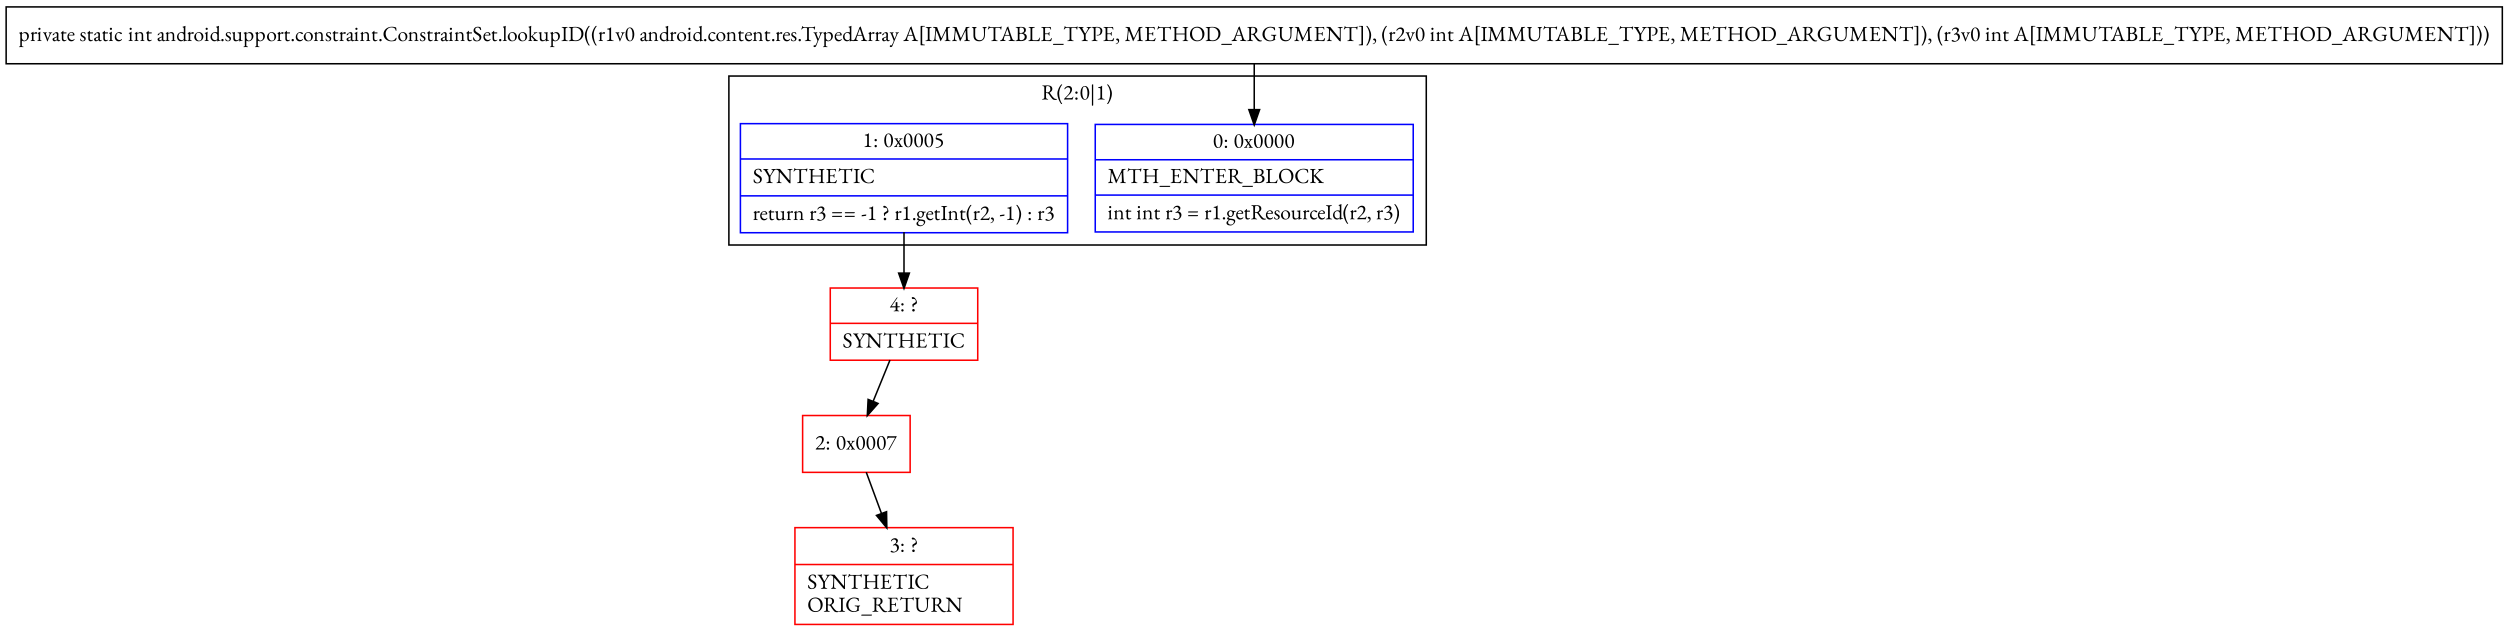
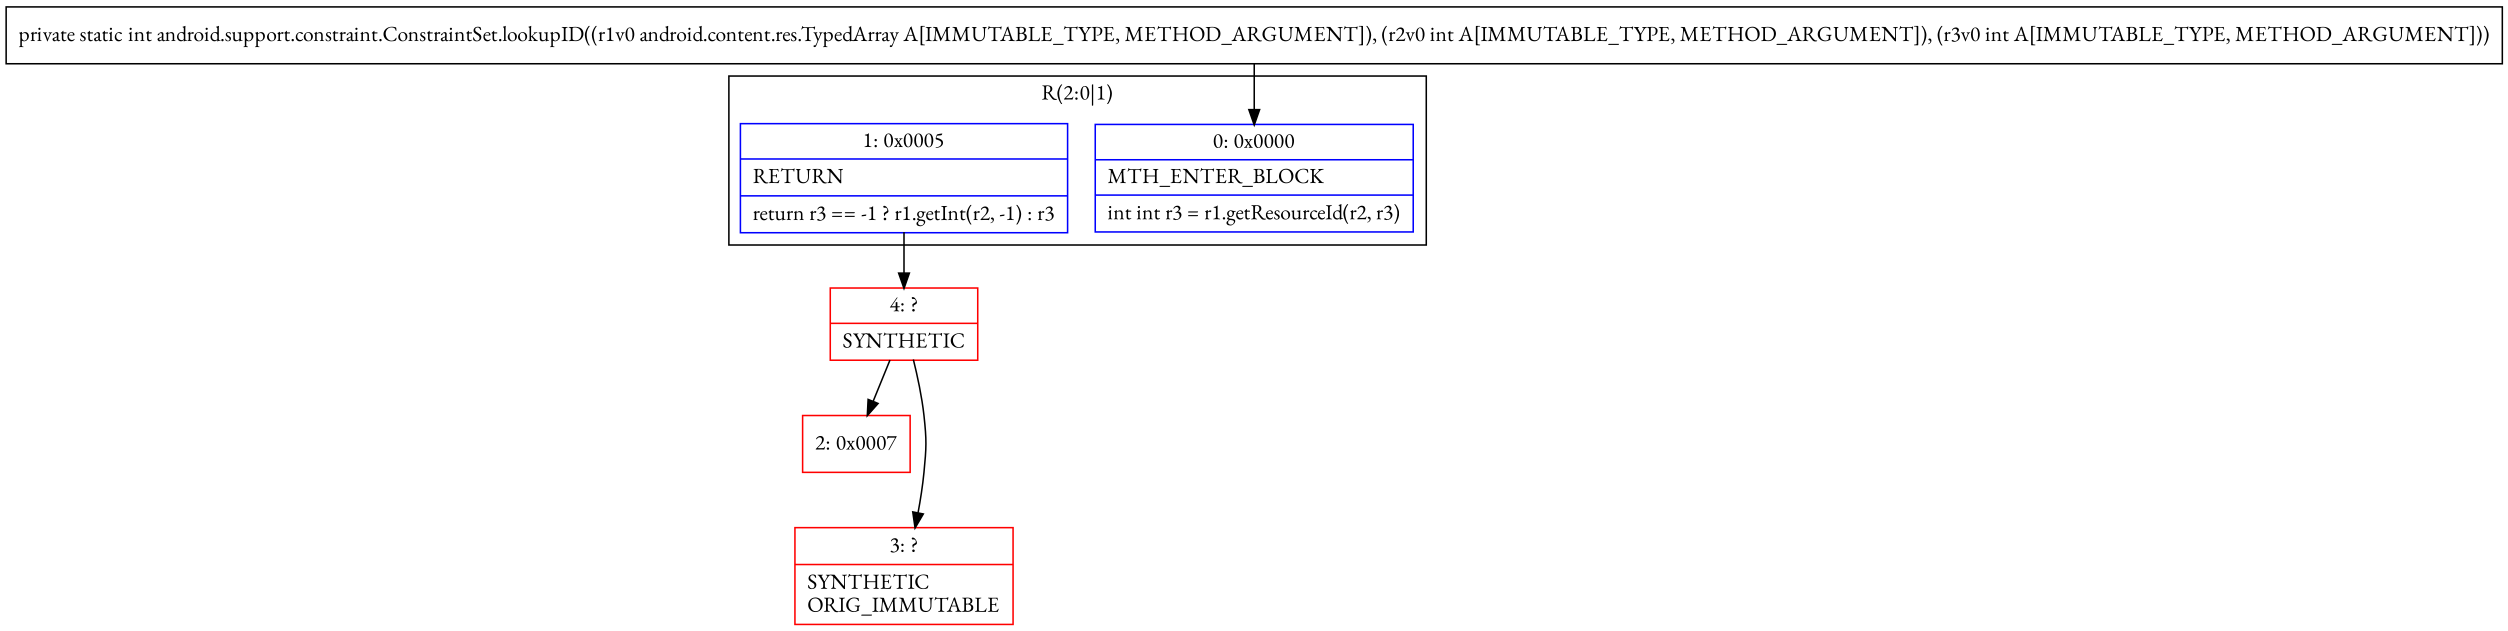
(814, 177) -> (799, 177)
(874, 493) -> (926, 436)
(886, 605) -> (904, 605)
